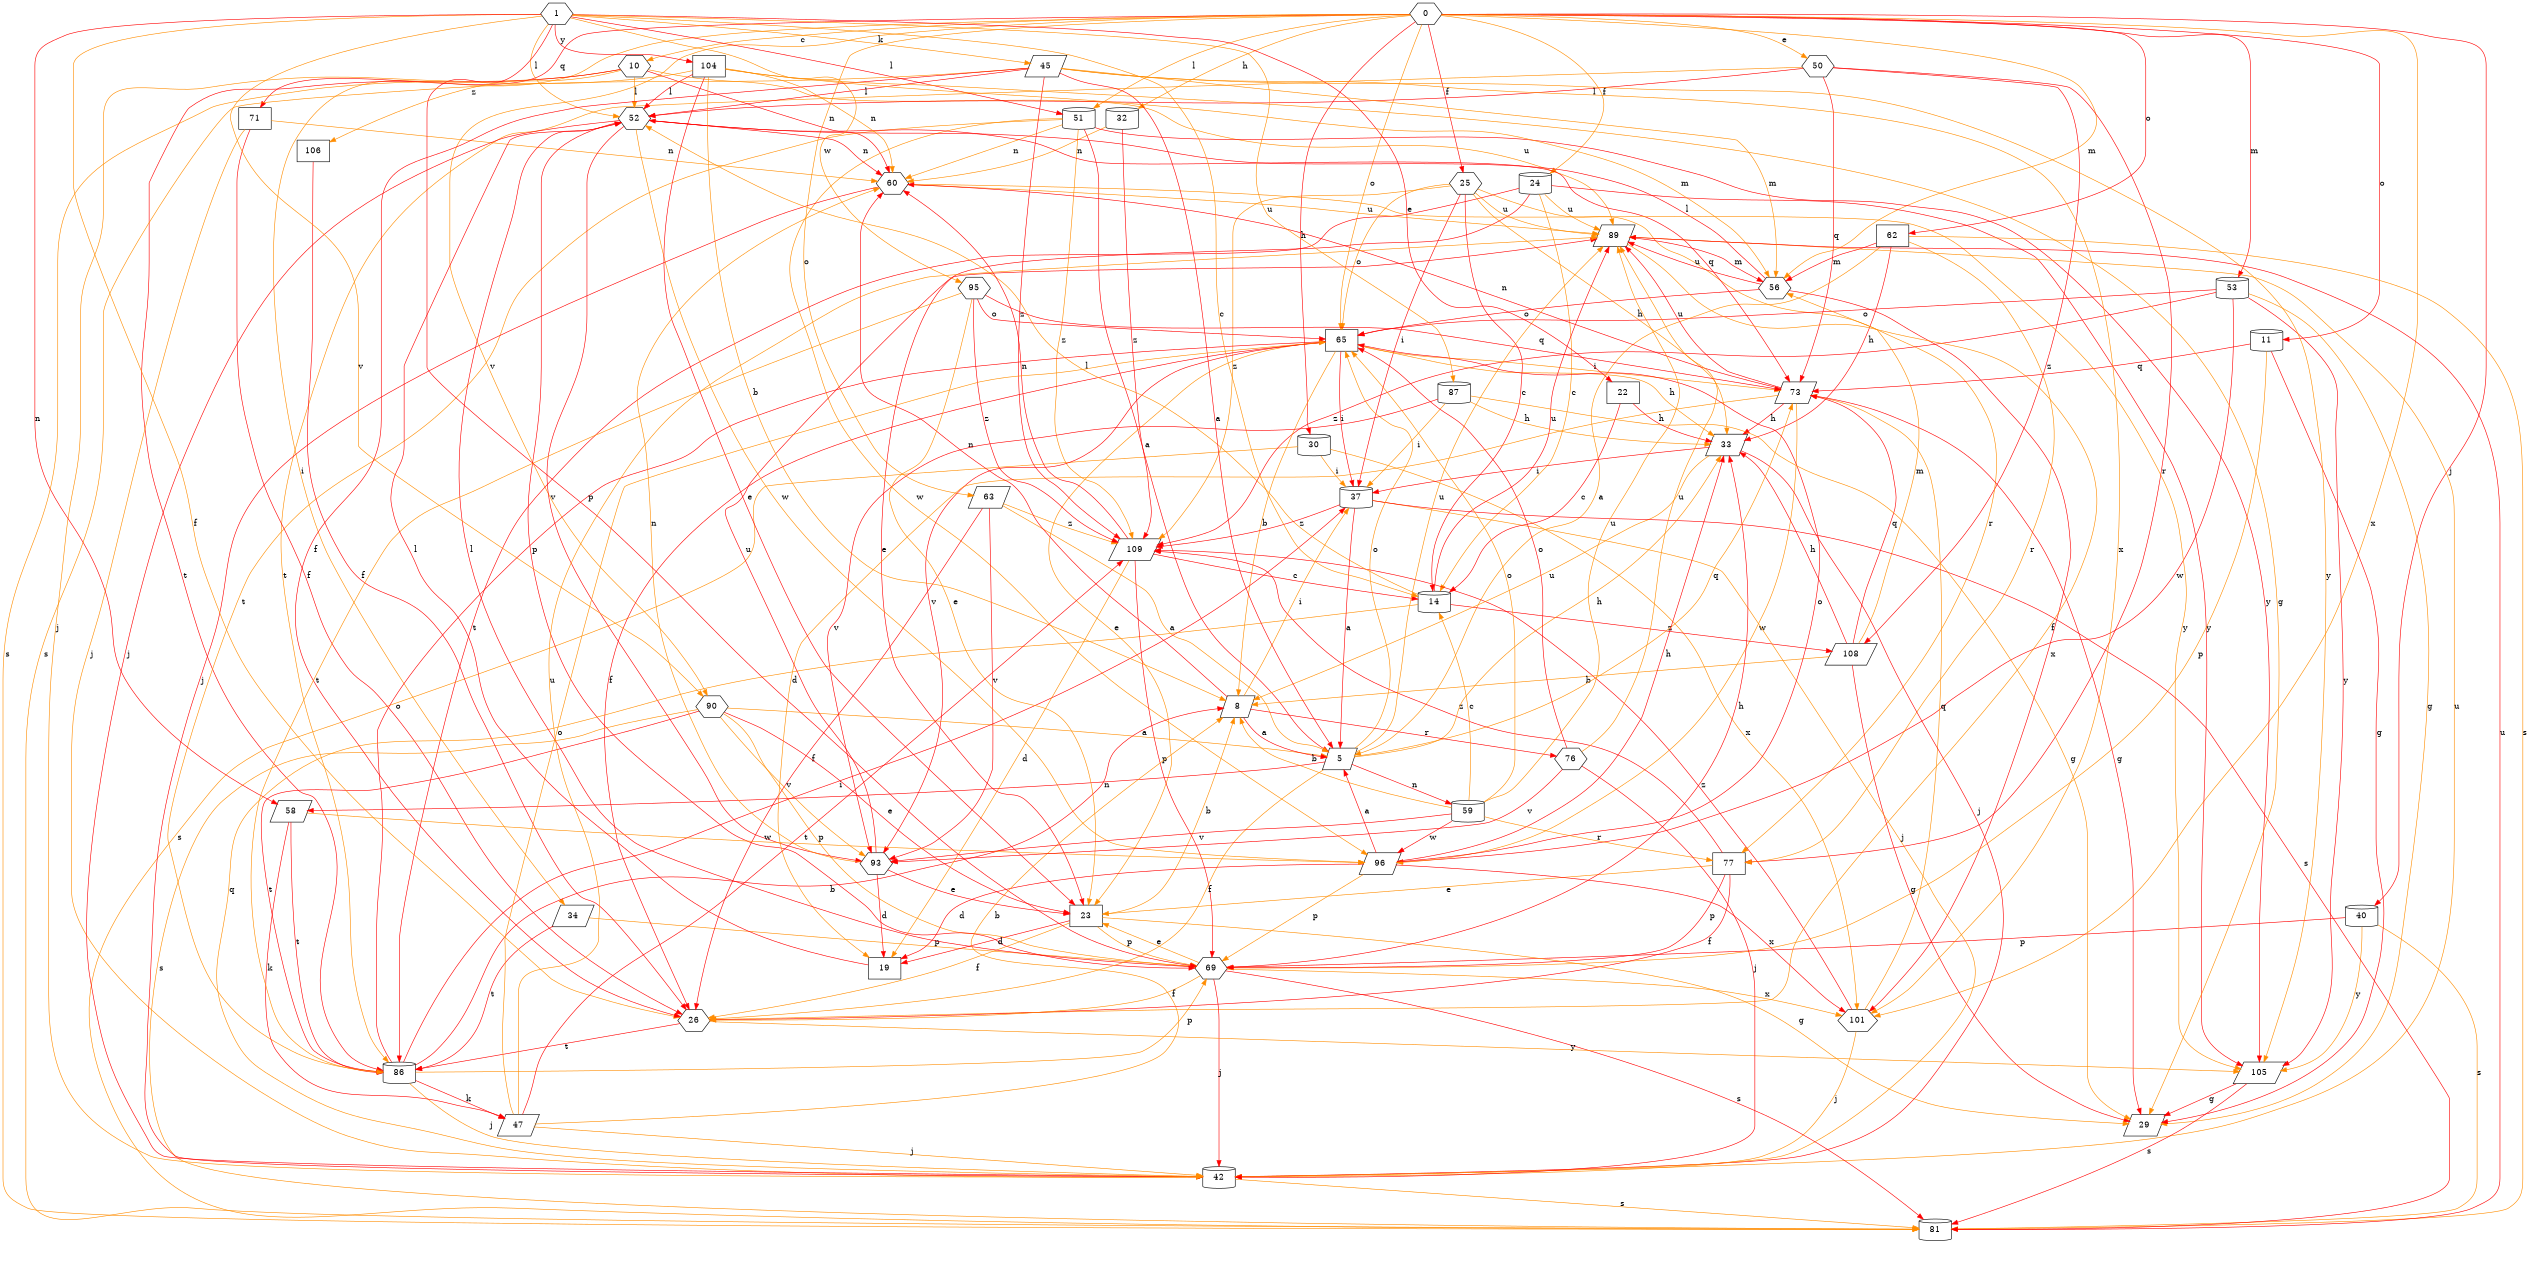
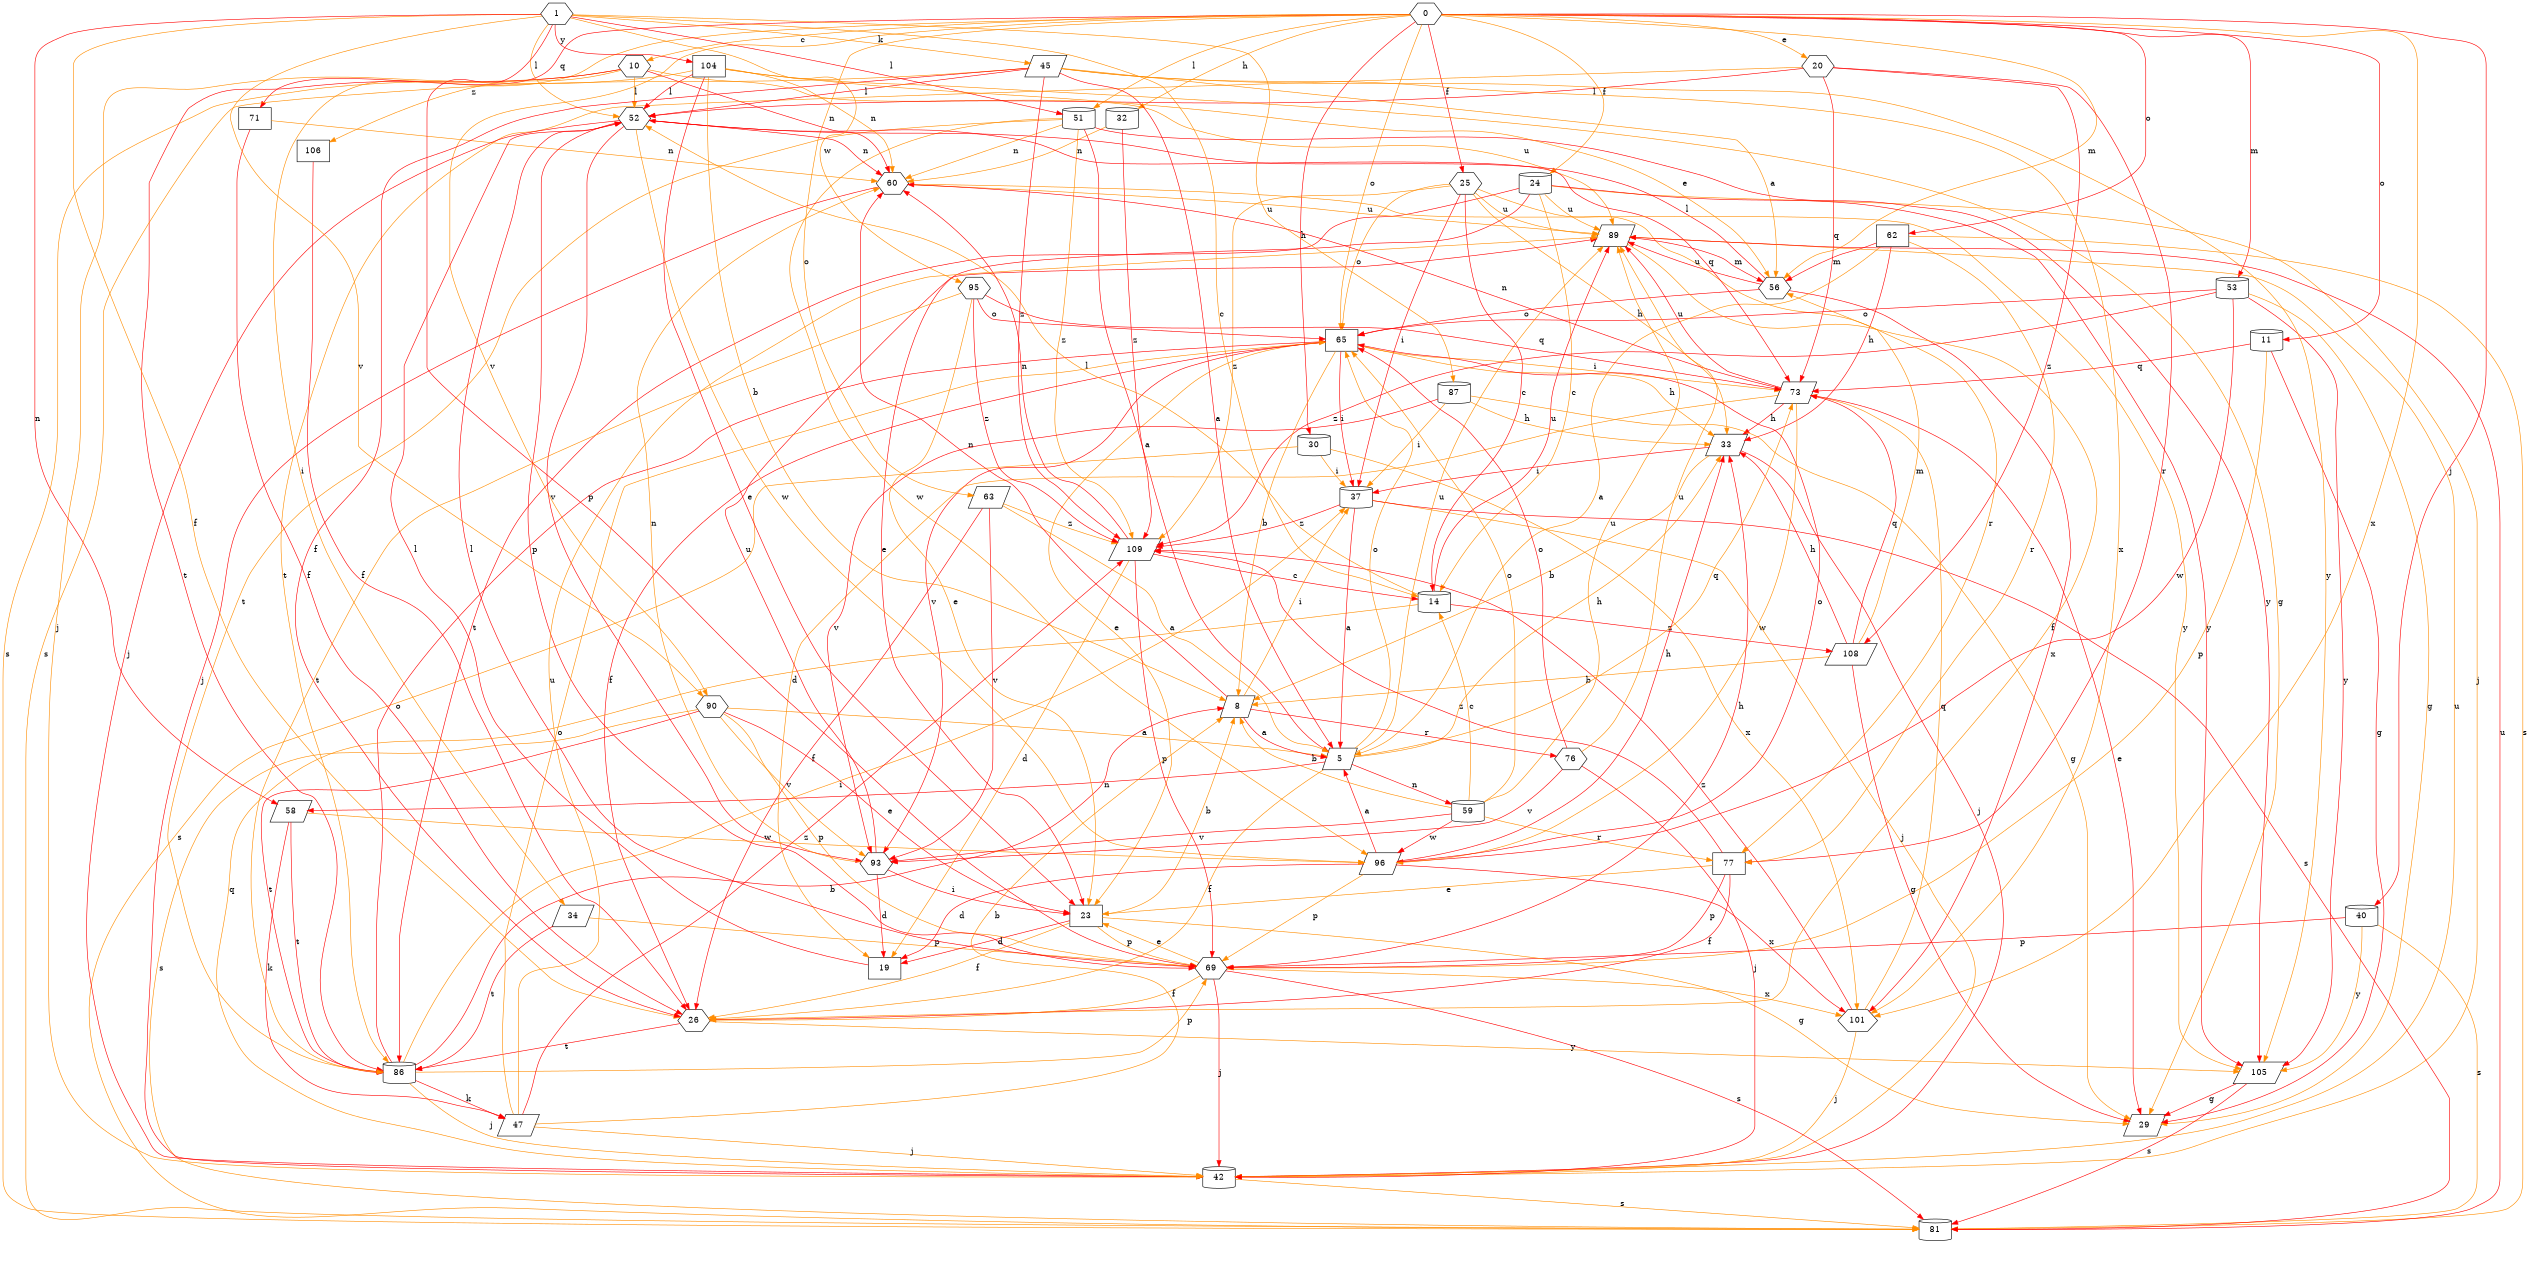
(1818, 66) -> (1818, 66)
(1685, 183) -> (1685, 183)
(1773, 183) -> (1773, 183)
(1623, 393) -> none
(1552, 576) -> (1552, 576)
(2120, 759) -> (2120, 759)
(827, 785) -> (827, 785)
(806, 837) -> (806, 837)
(954, 890) -> (954, 890)
(211, 1057) -> (2477, 865)
